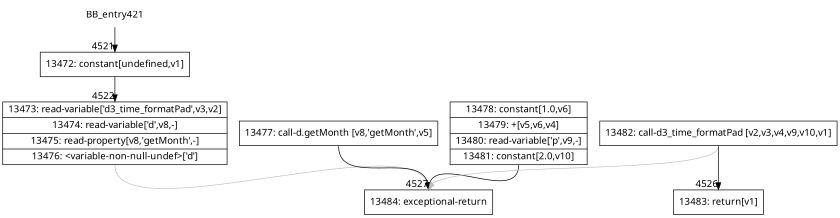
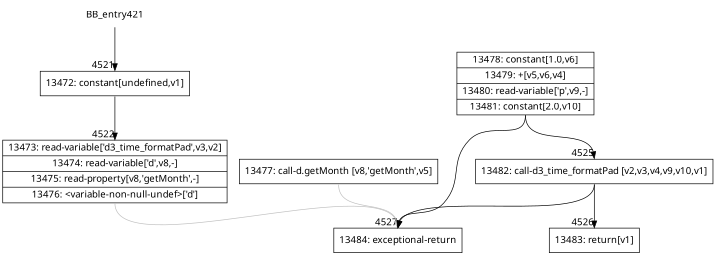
none -> (556, 137)
(380, 168) -> (354, 203)
(577, 168) -> (499, 206)
